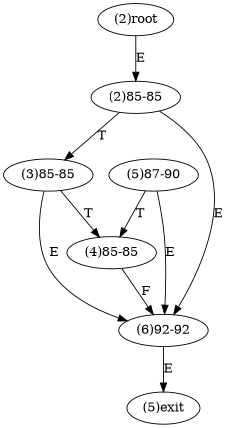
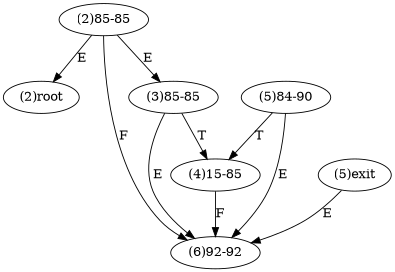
(136, 54) -> (75, 55)
(102, 136) -> (148, 58)
(154, 175) -> (286, 97)
(218, 214) -> (123, 136)
(112, 253) -> (215, 175)
(163, 365) -> (304, 221)
